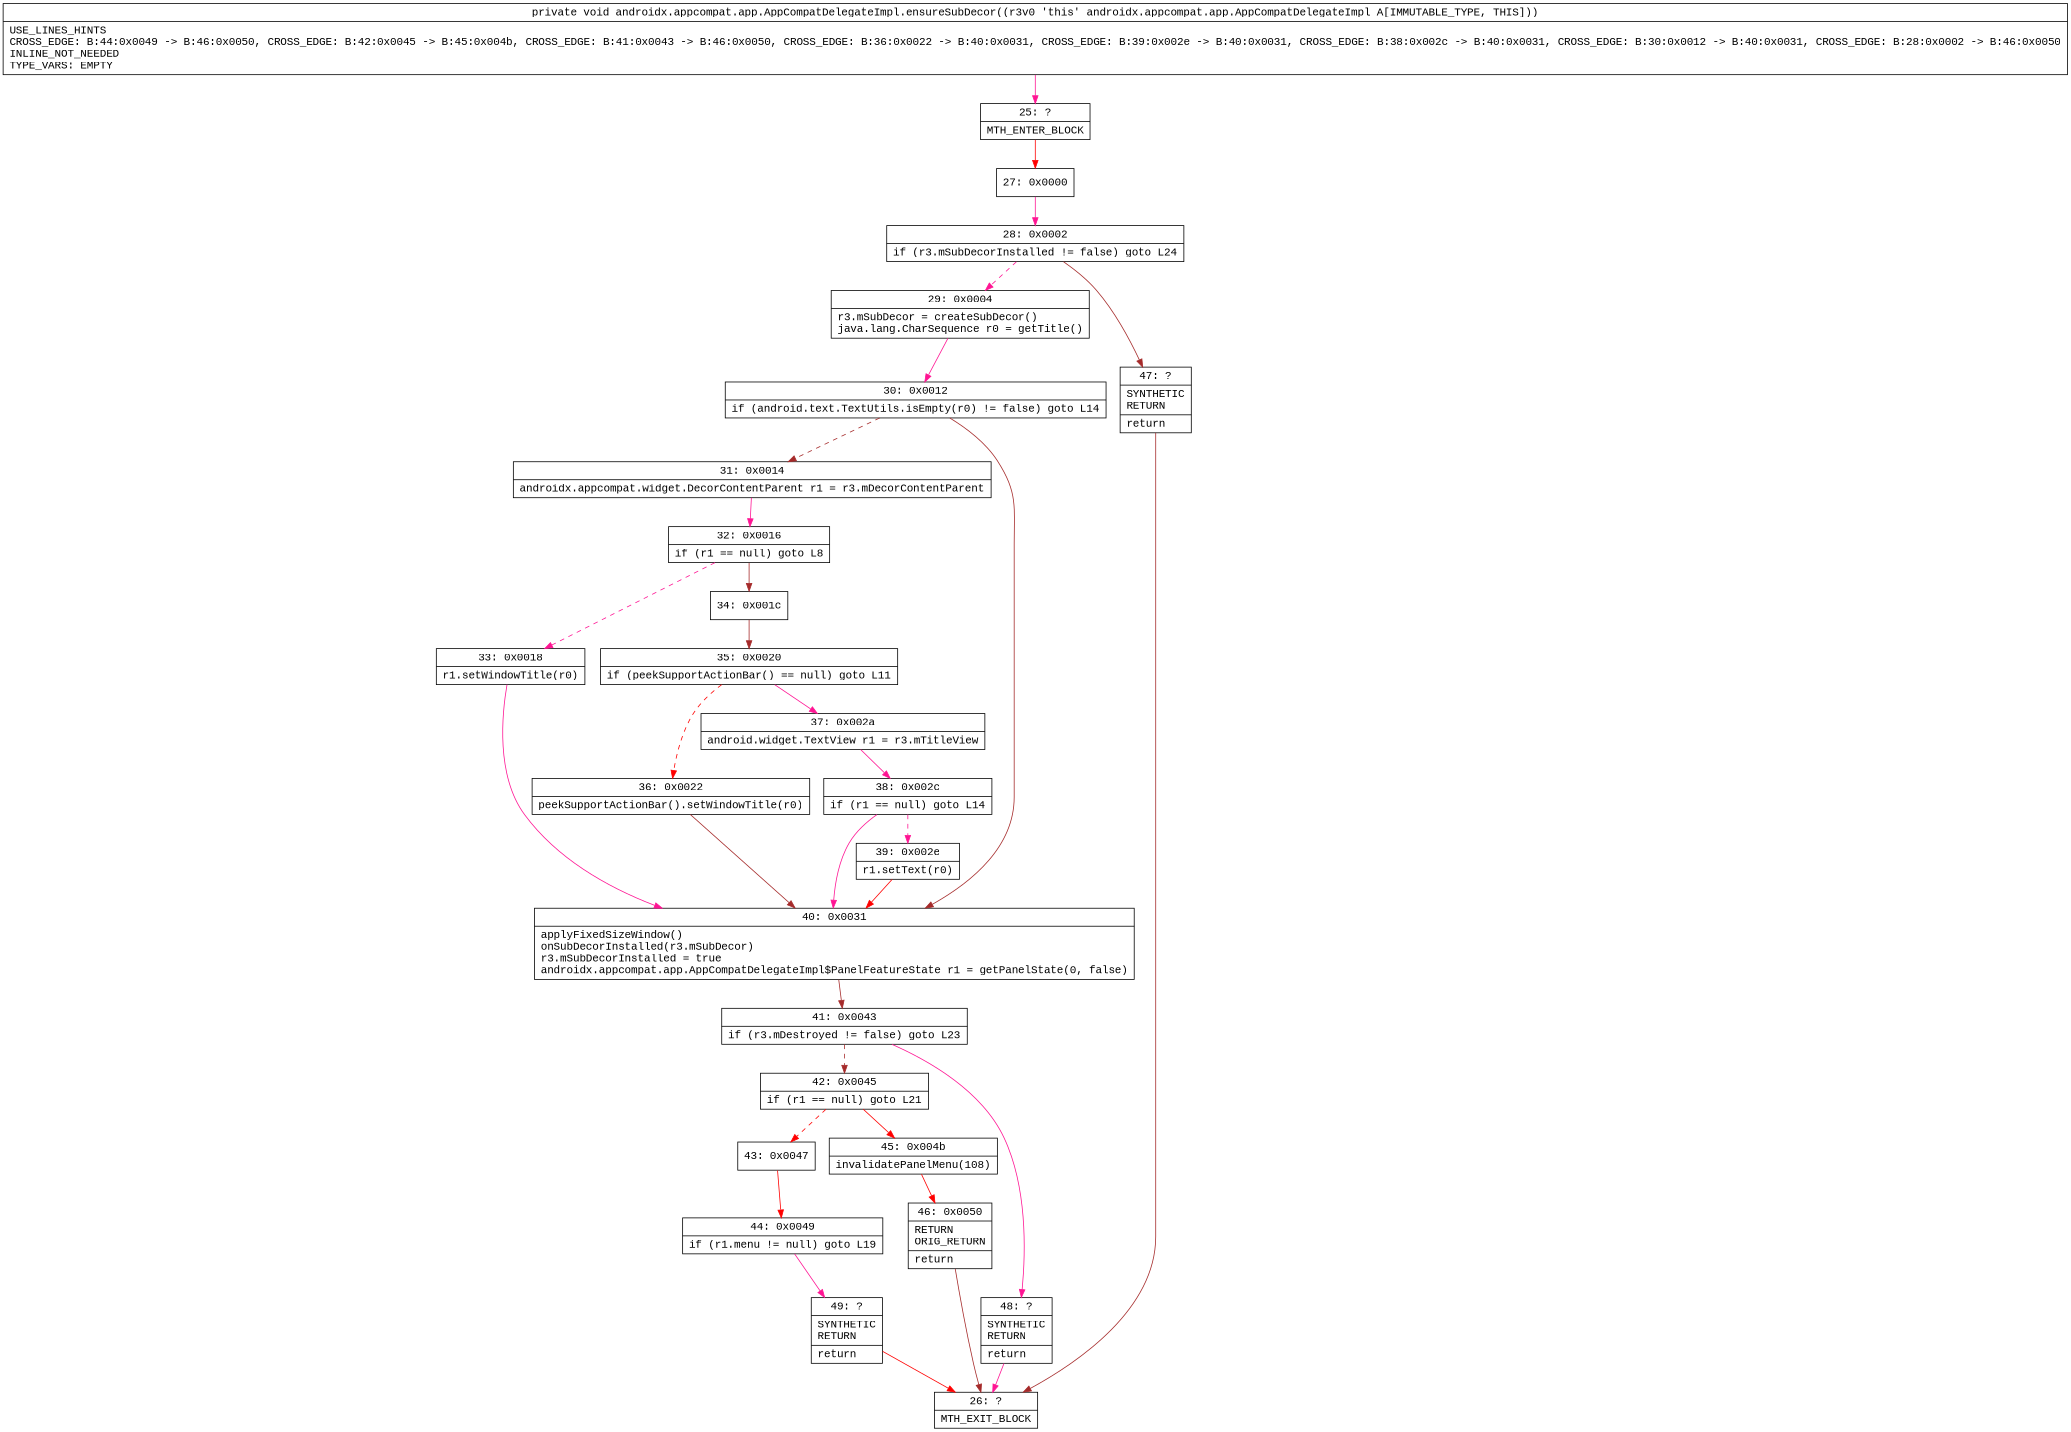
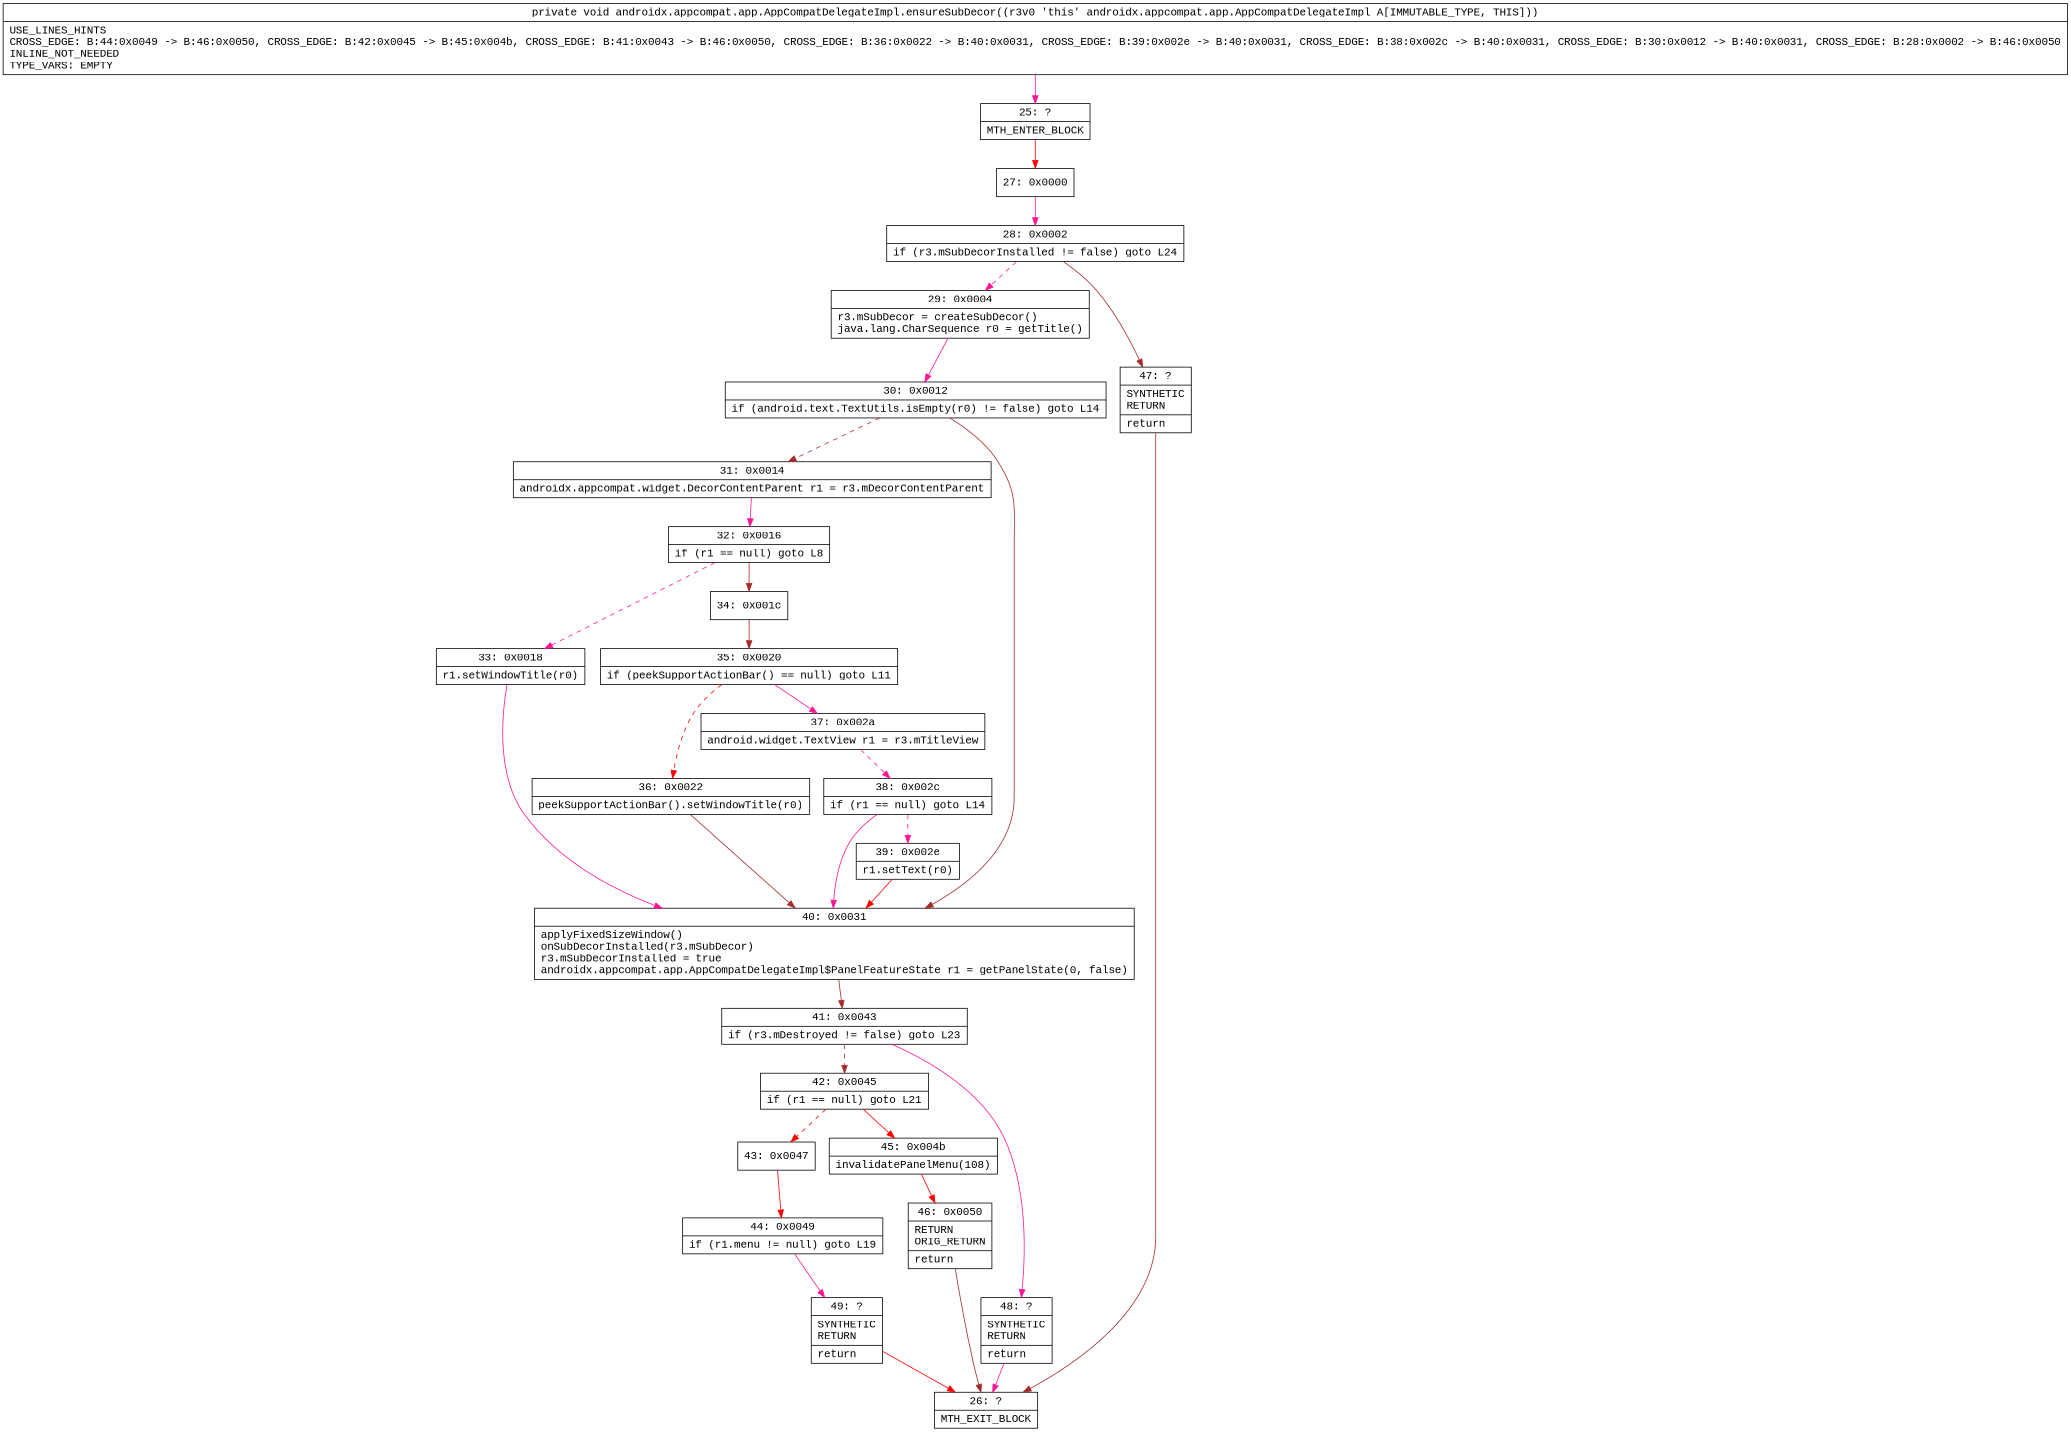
(873, 761) -> (873, 761)
